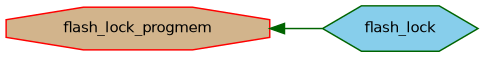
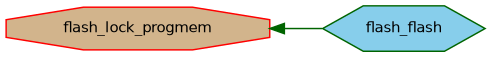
(400, 29) -> (404, 29)
